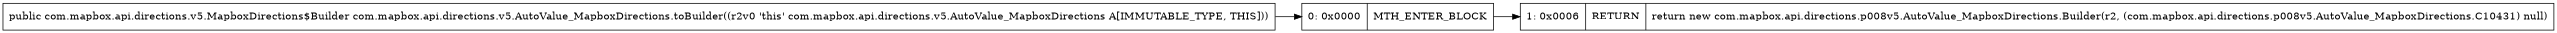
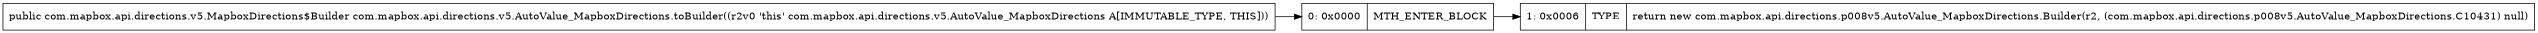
(1616, 16) -> (1606, 16)
